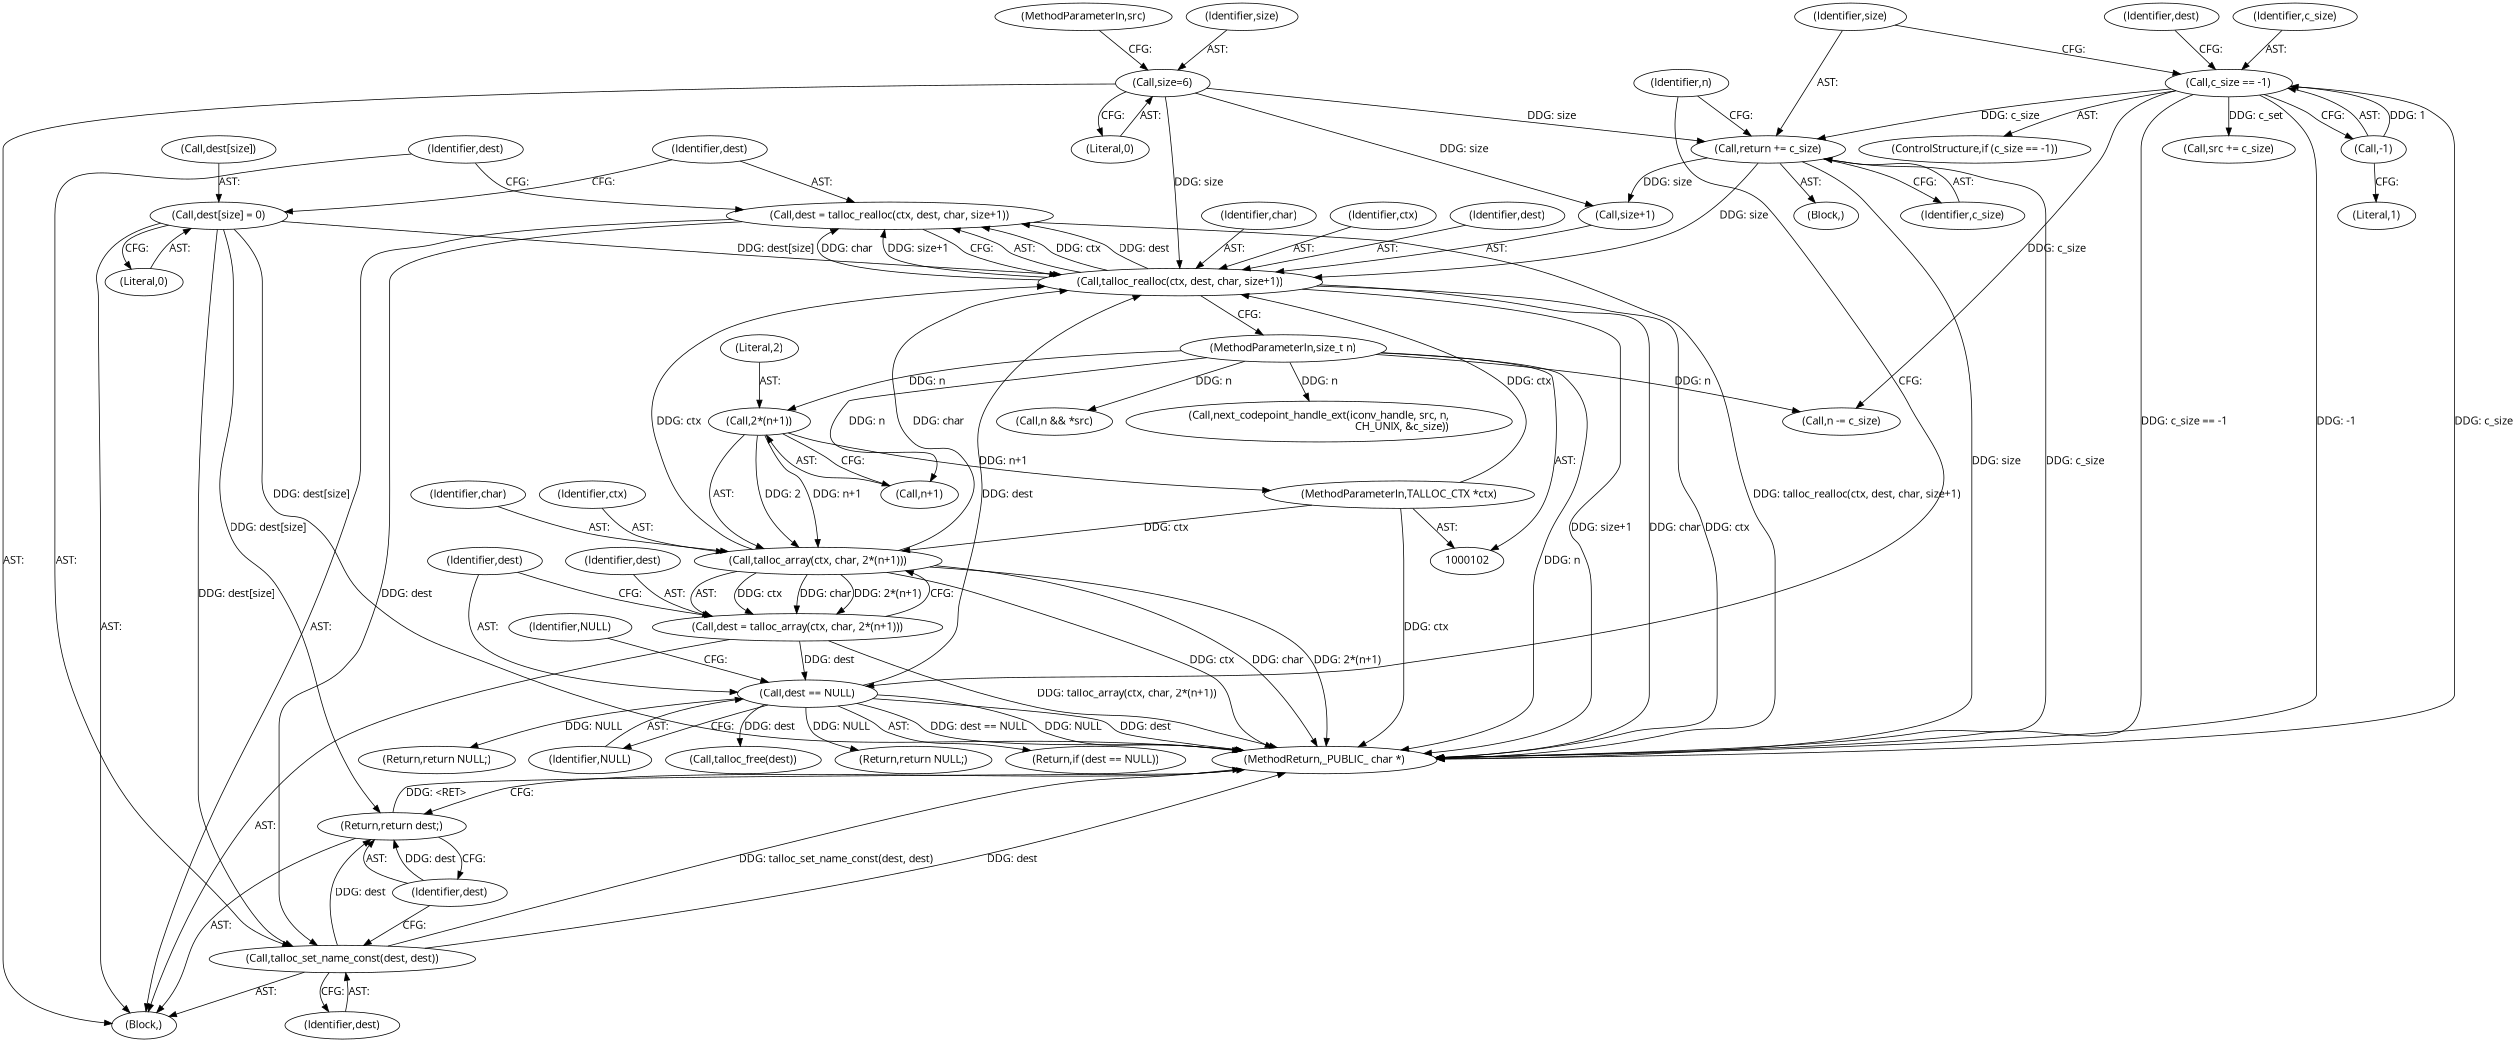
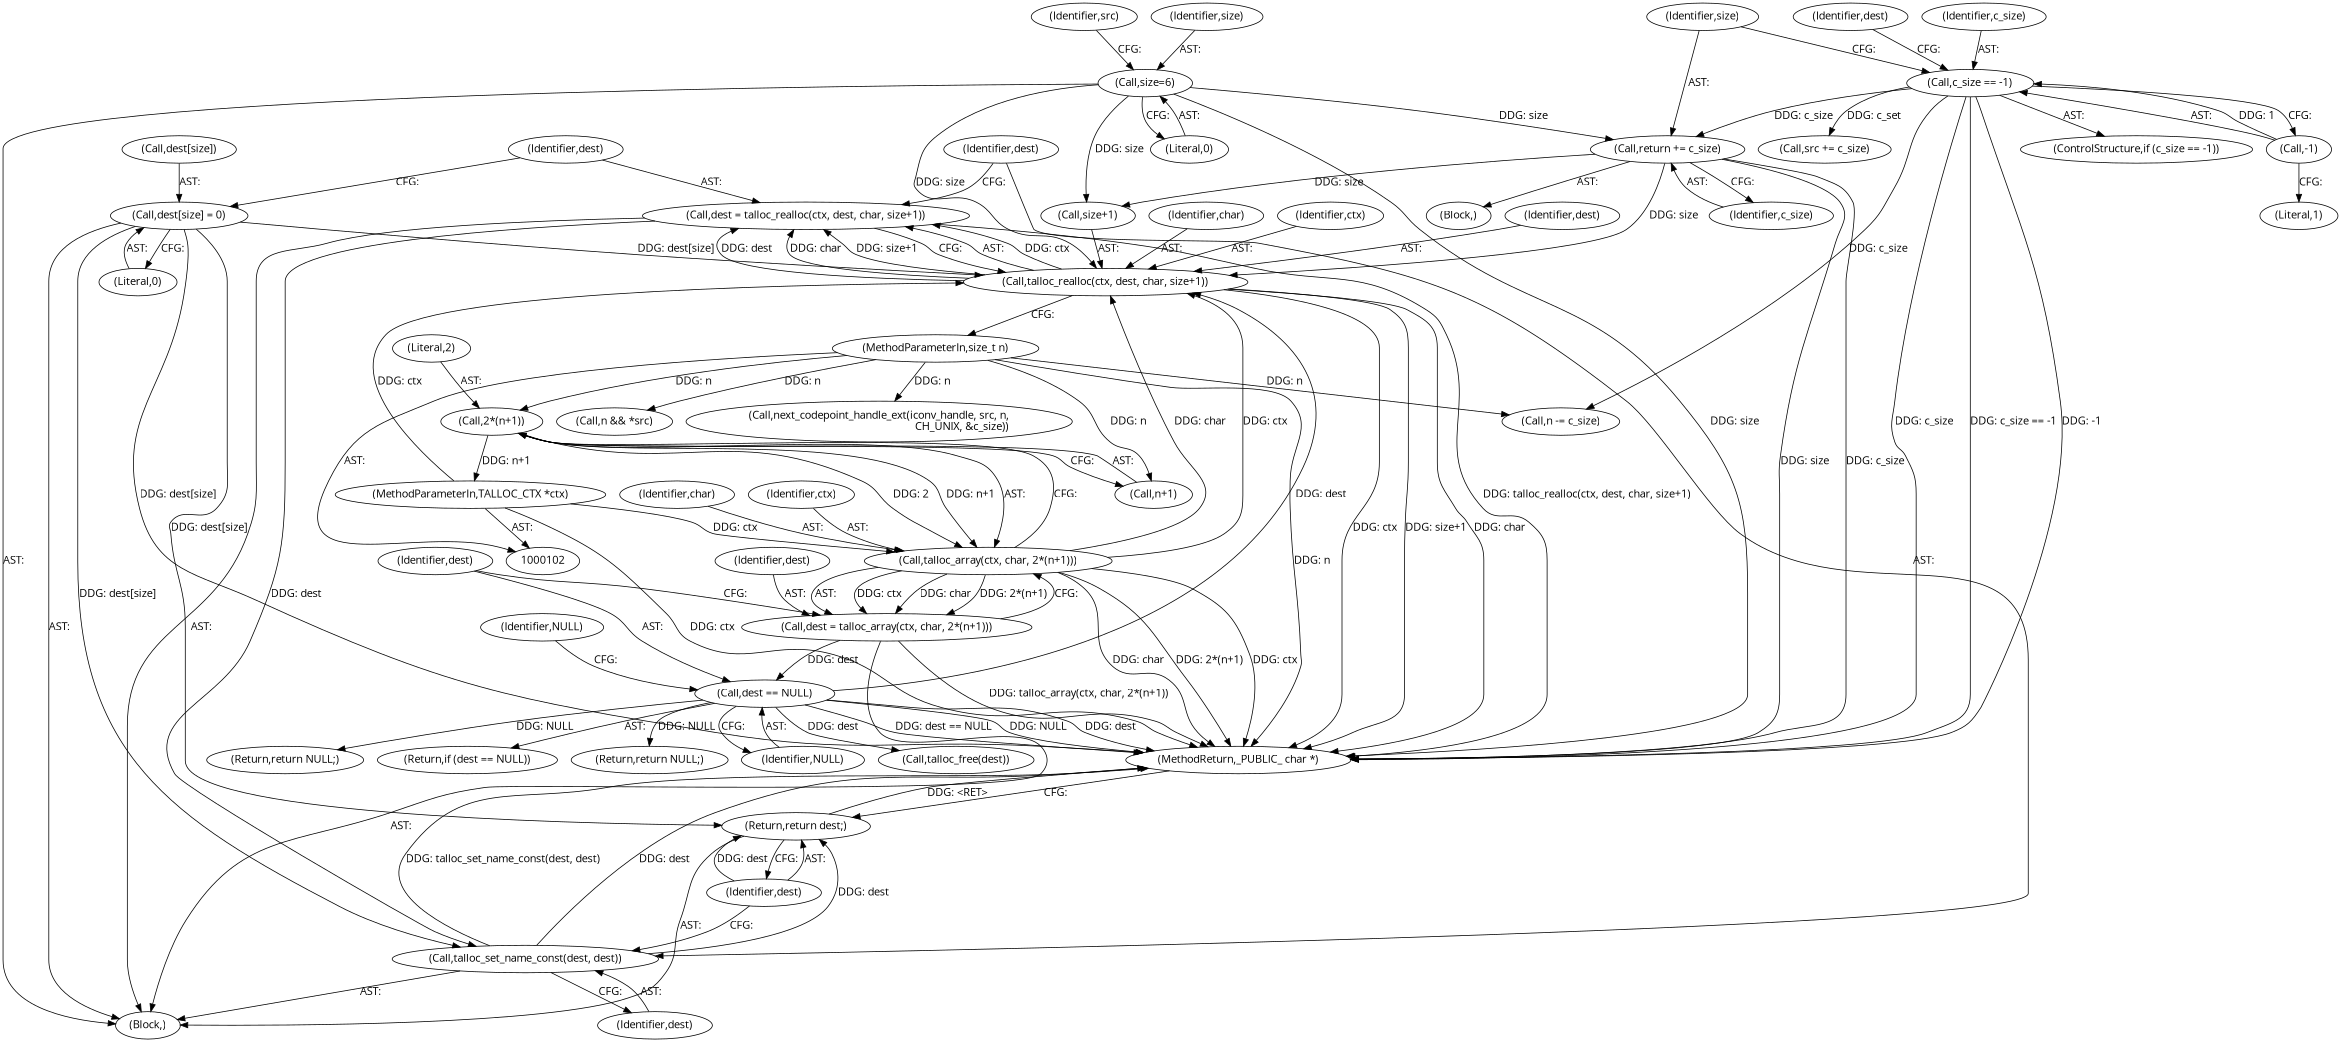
(1084, 17) -> (1084, 17)
(1681, 83) -> none
none -> (837, 443)
none -> (1715, 449)
